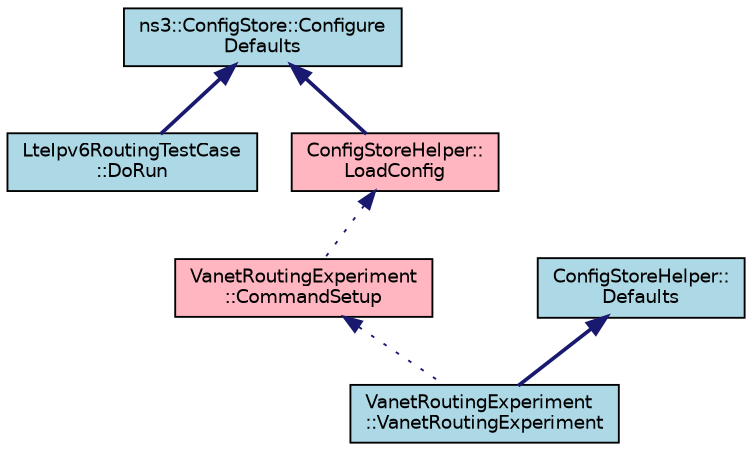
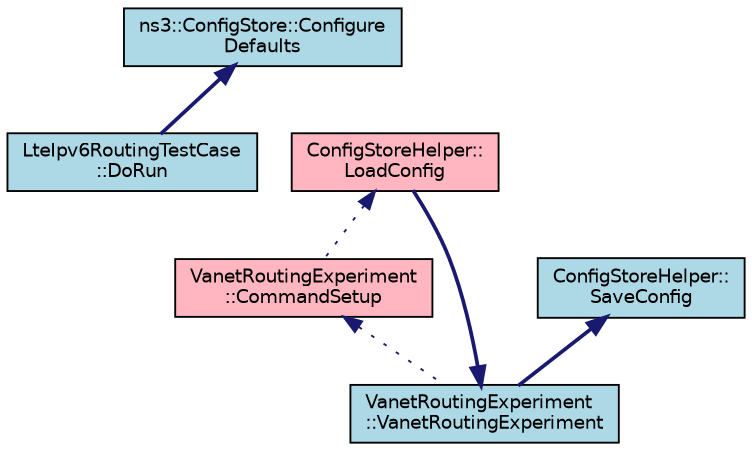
(336, 106) -> (455, 275)
(641, 288) -> (641, 288)
